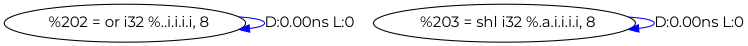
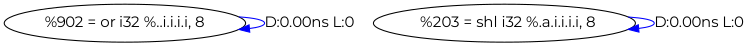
(125, 23) -> (125, 23)
